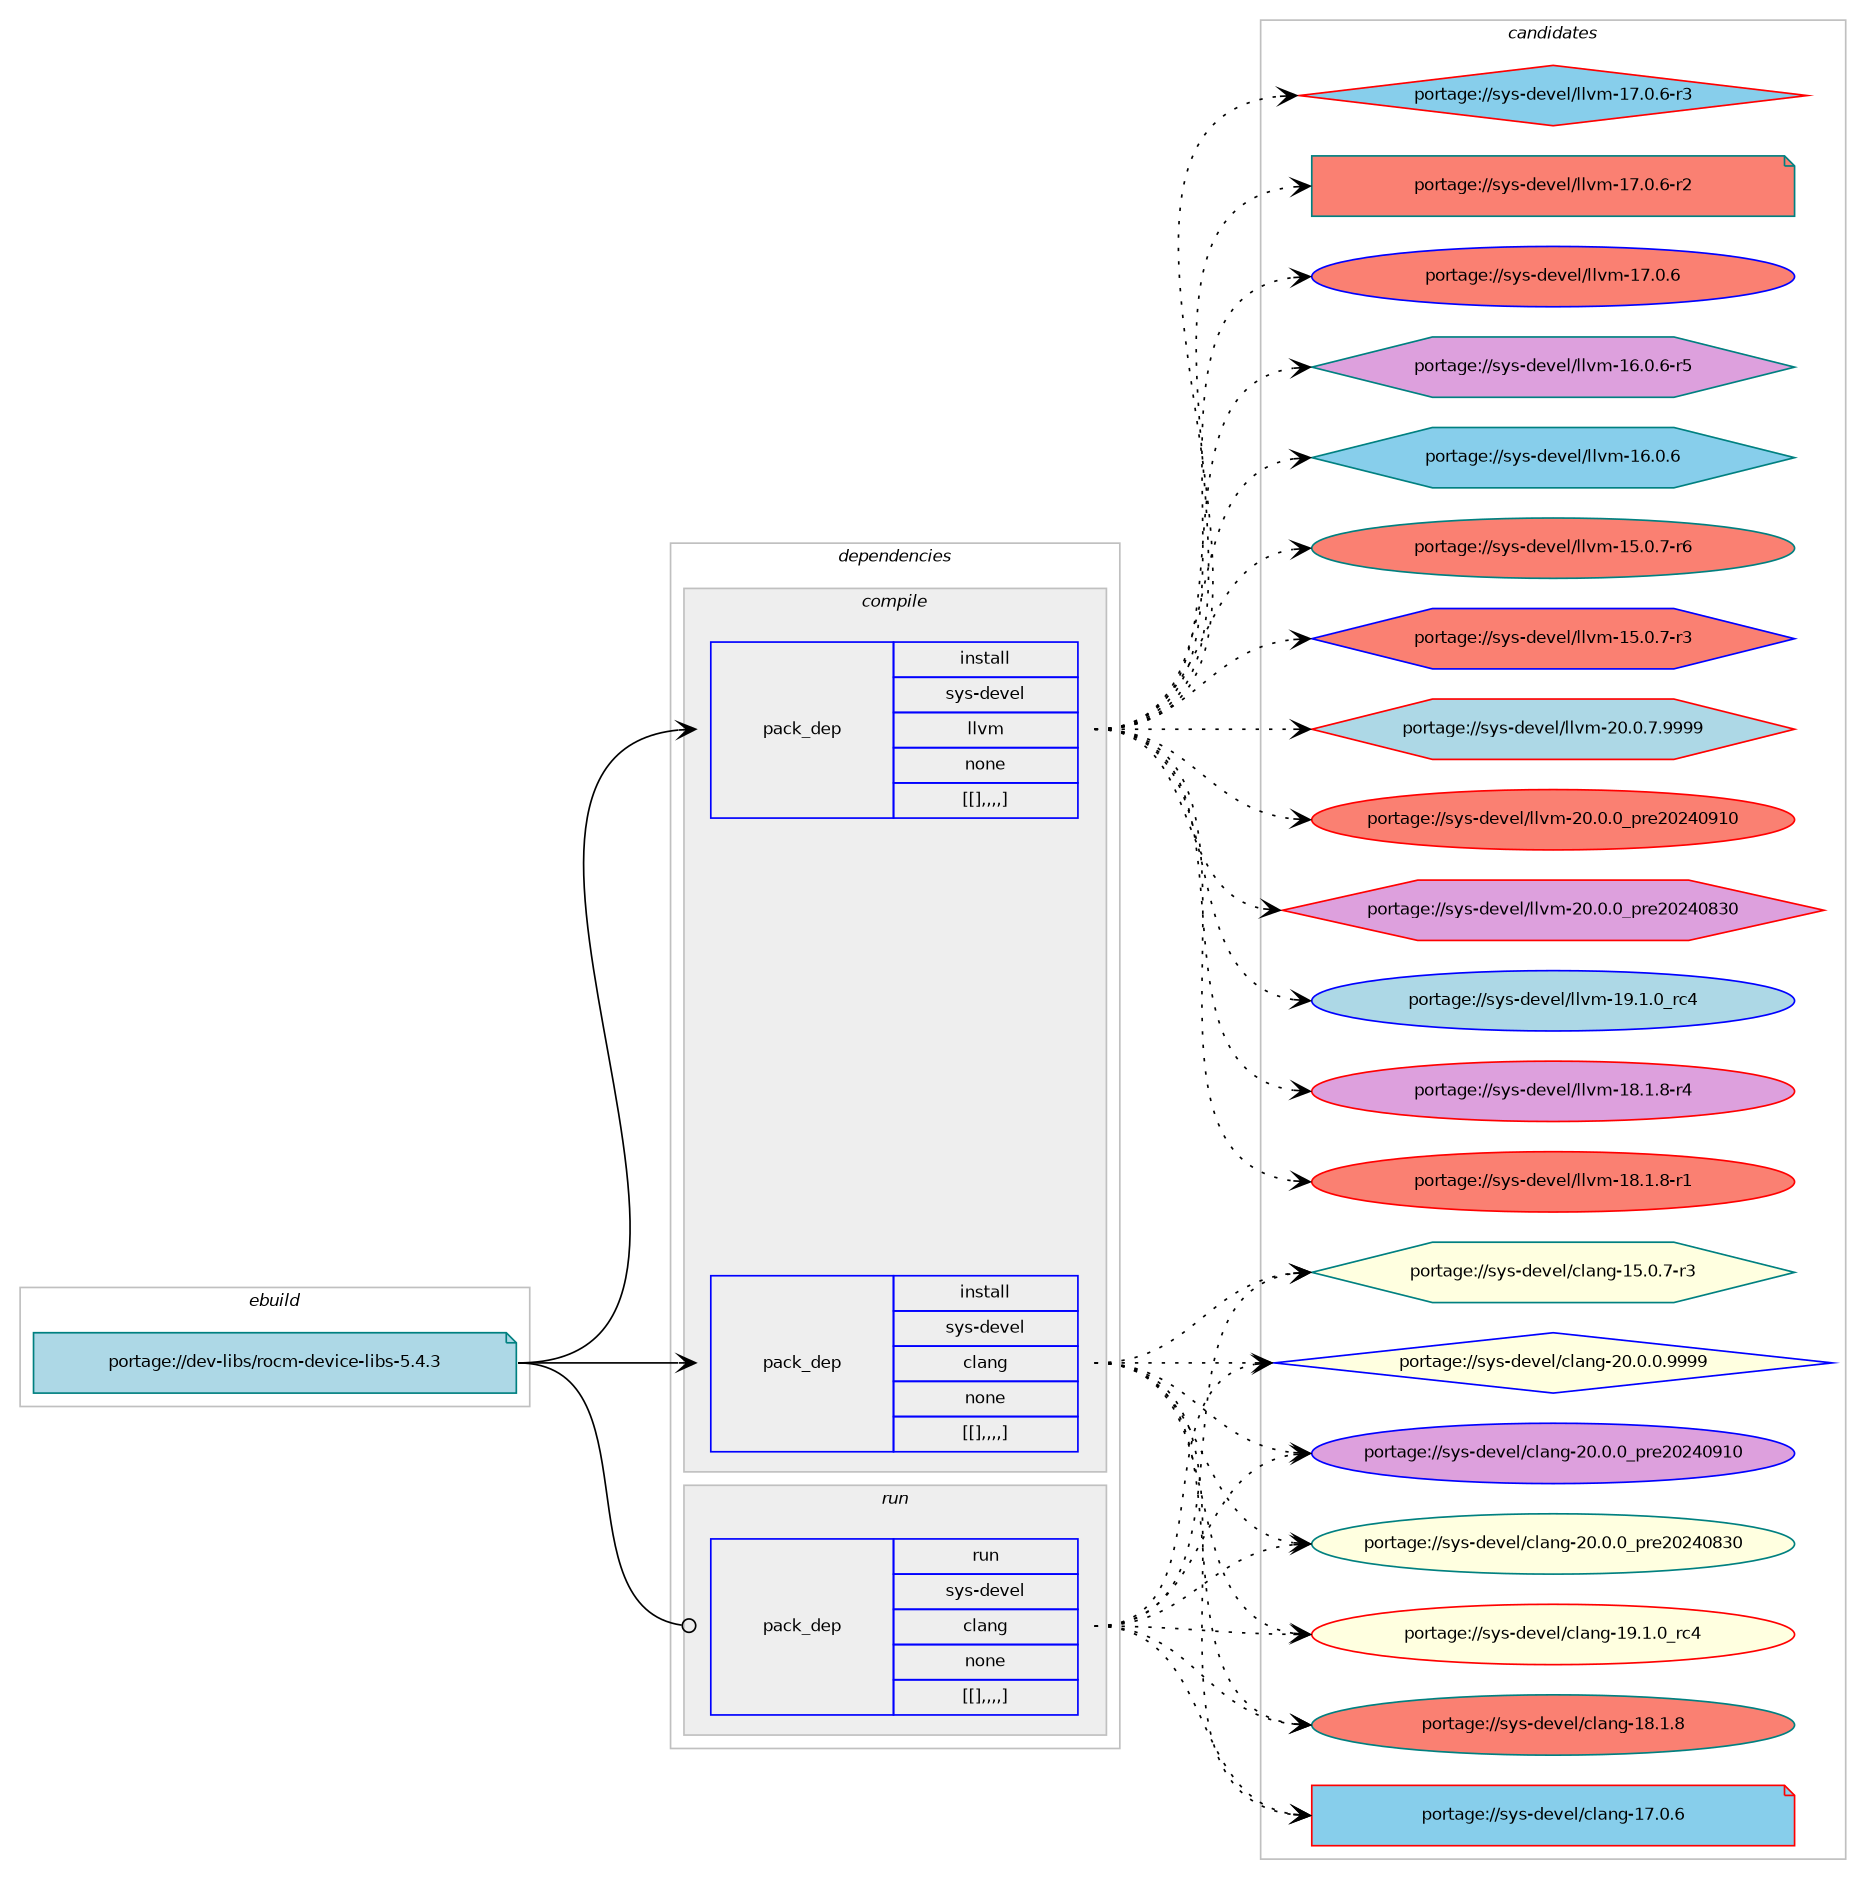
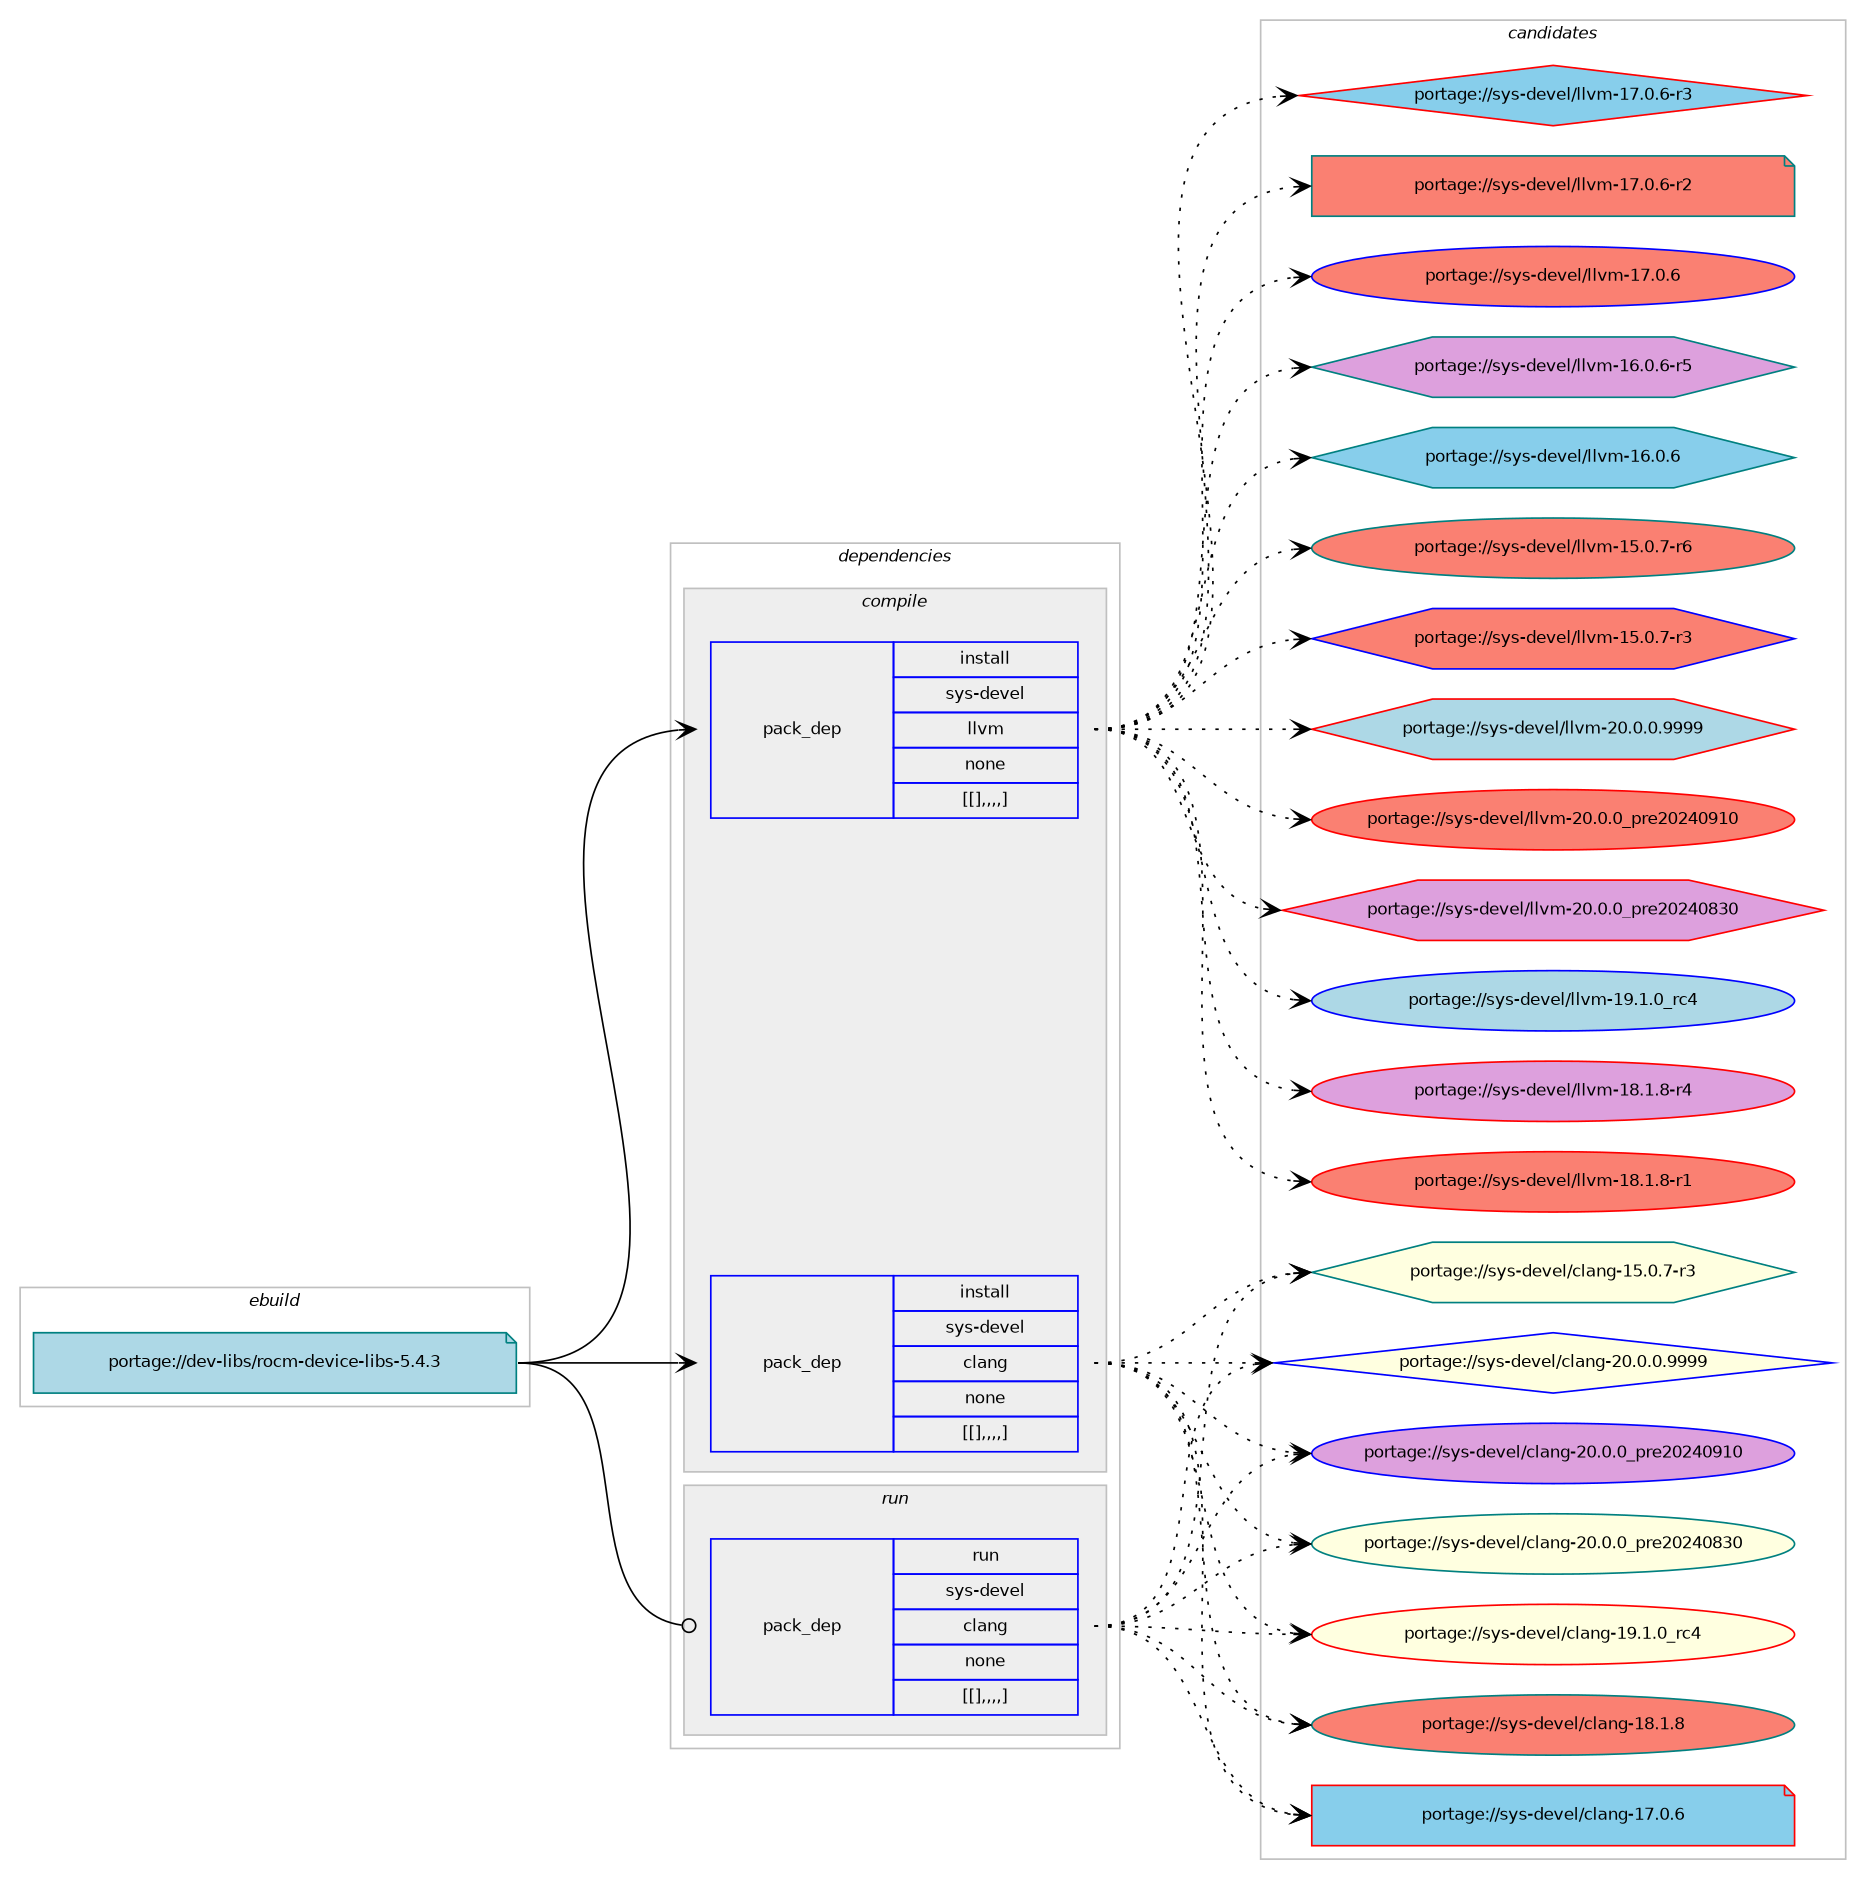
(1553, 729) -> (1553, 729)
